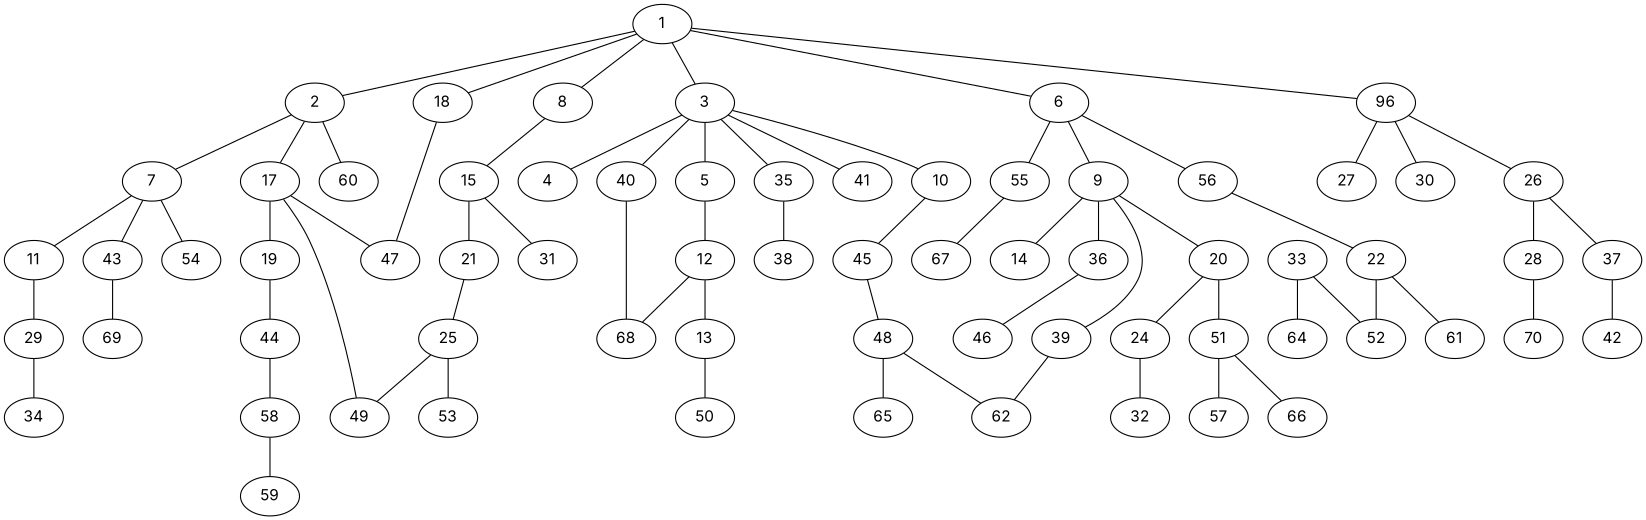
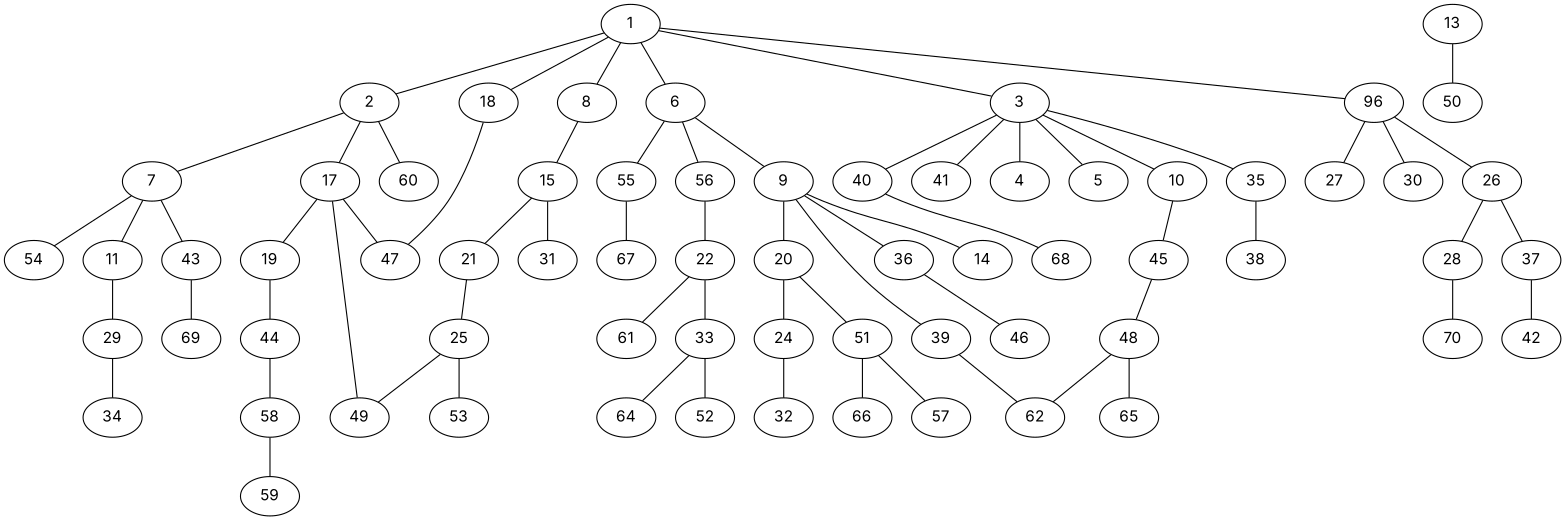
(705, 260) -> none
(1376, 300) -> (705, 300)
